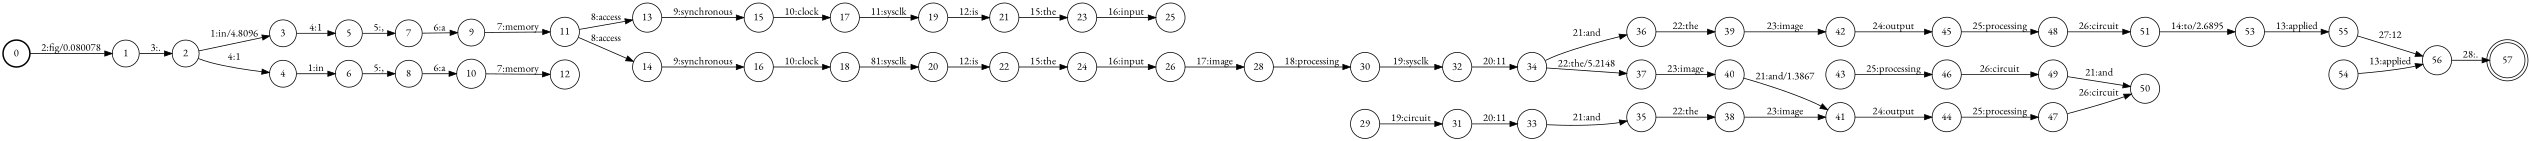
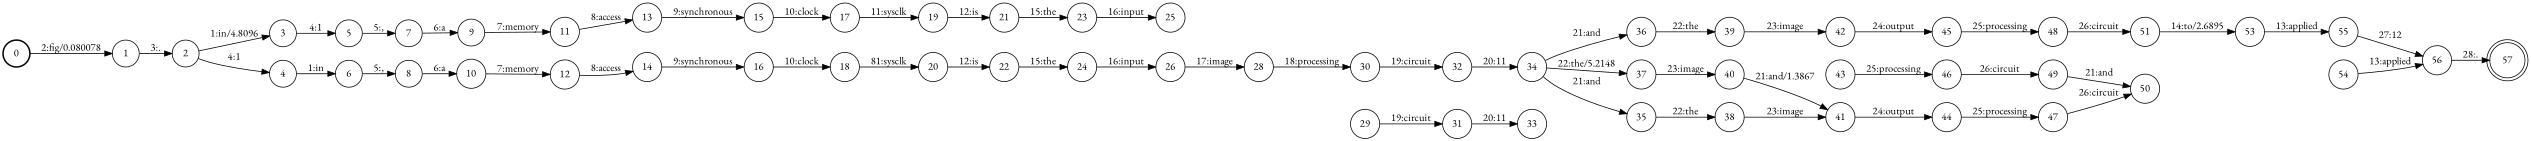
(603, 48) -> (603, 75)
(1411, 61) -> (1411, 61)
(1583, 125) -> (1580, 98)
